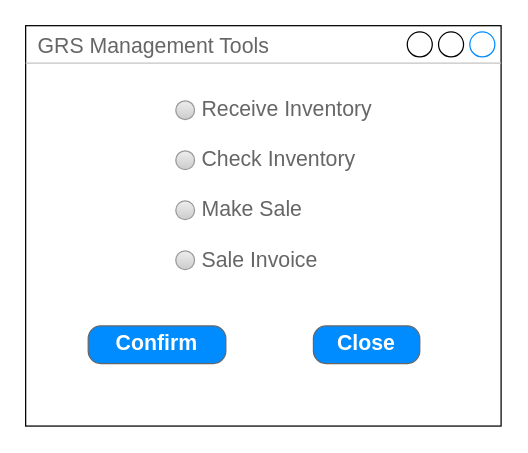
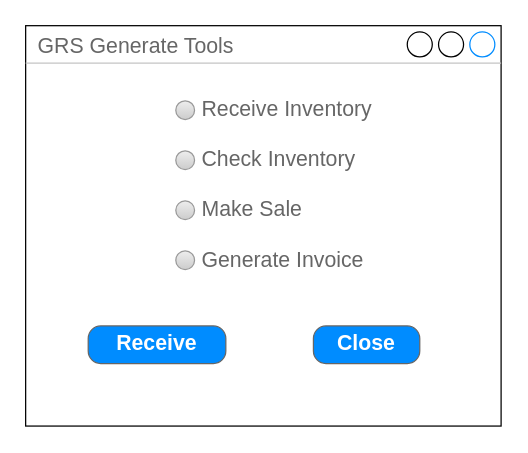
(149, 47) -> (137, 47)
(265, 261) -> (292, 261)
(157, 344) -> (157, 344)
